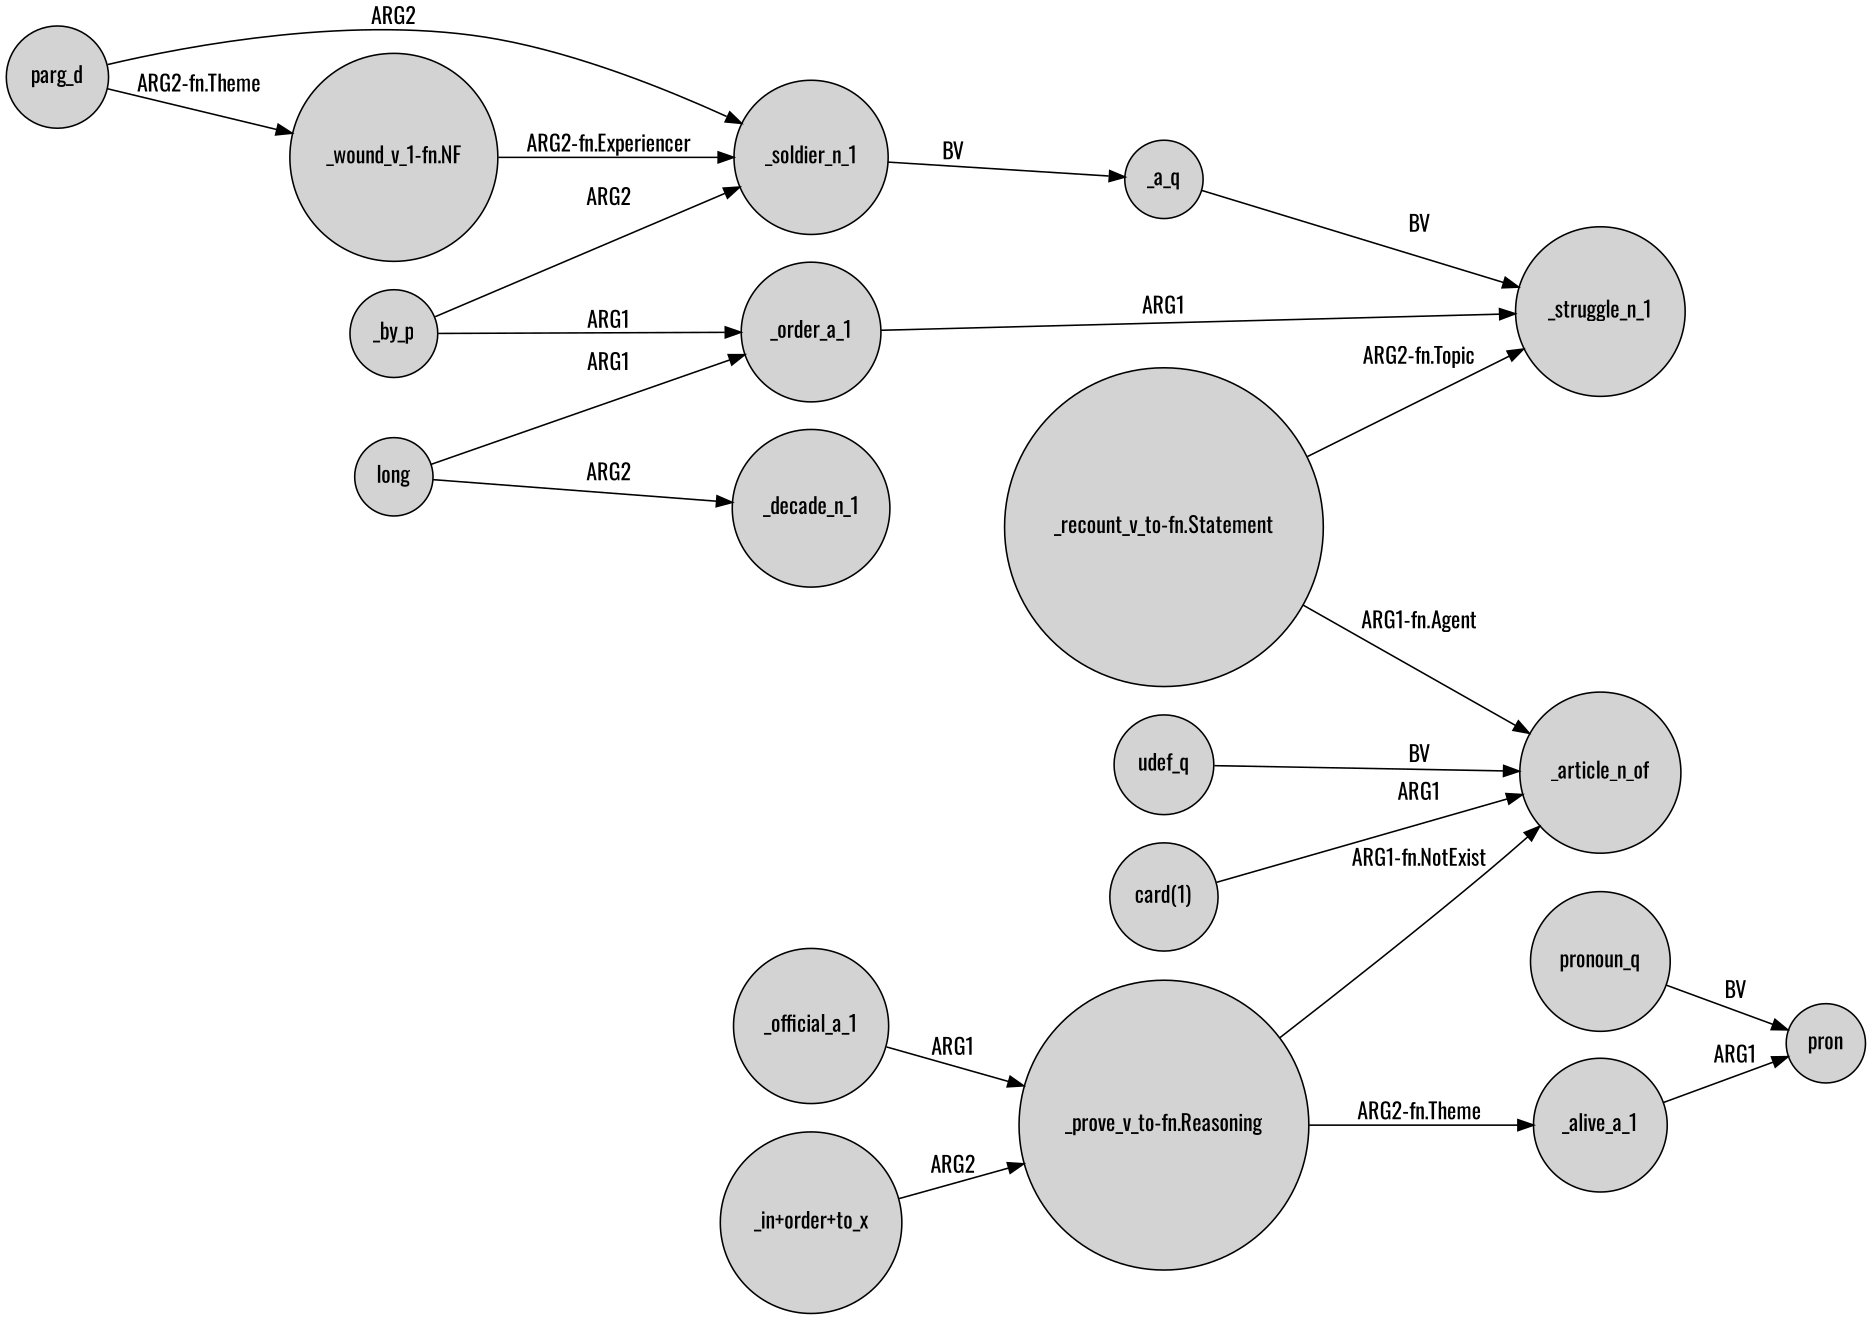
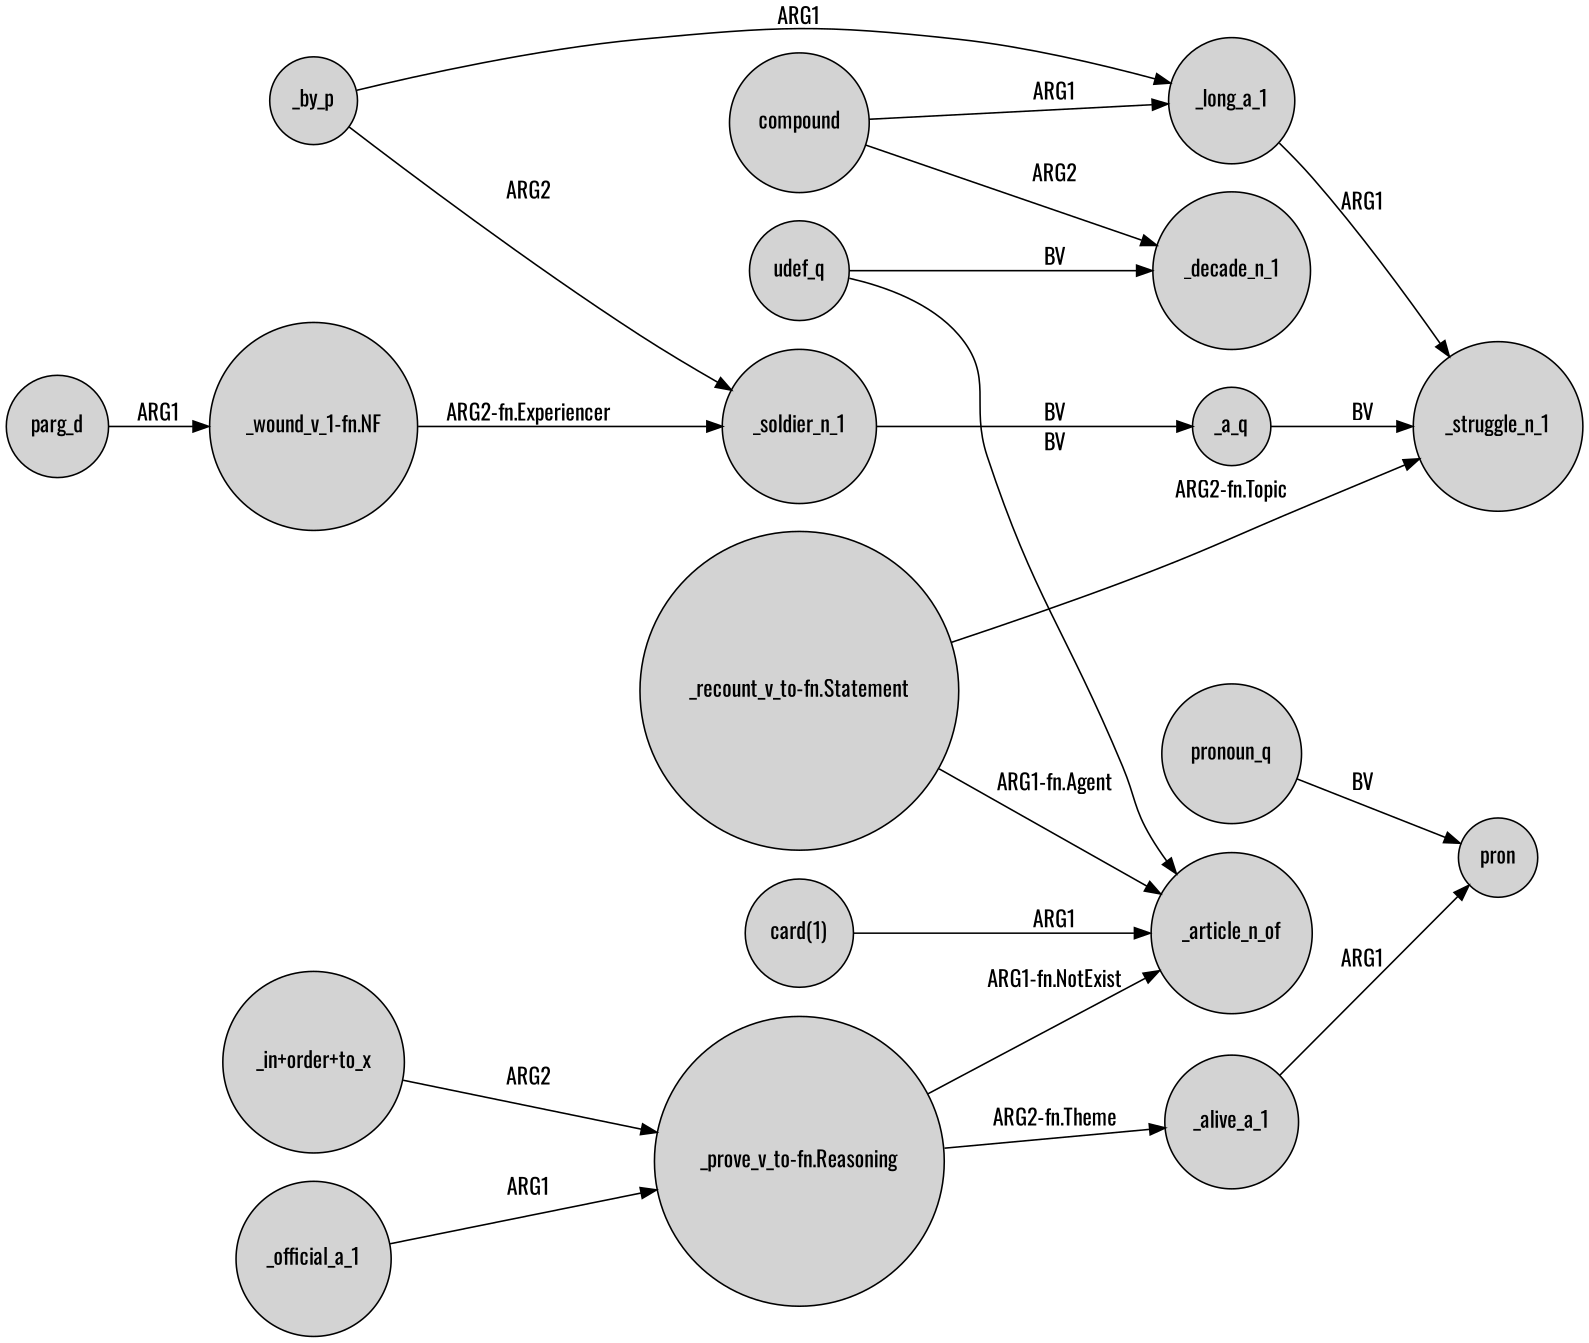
(423, 31) -> none
(199, 86) -> (159, 415)
none -> (993, 271)
(811, 332) -> (1232, 101)
(394, 477) -> (799, 123)
